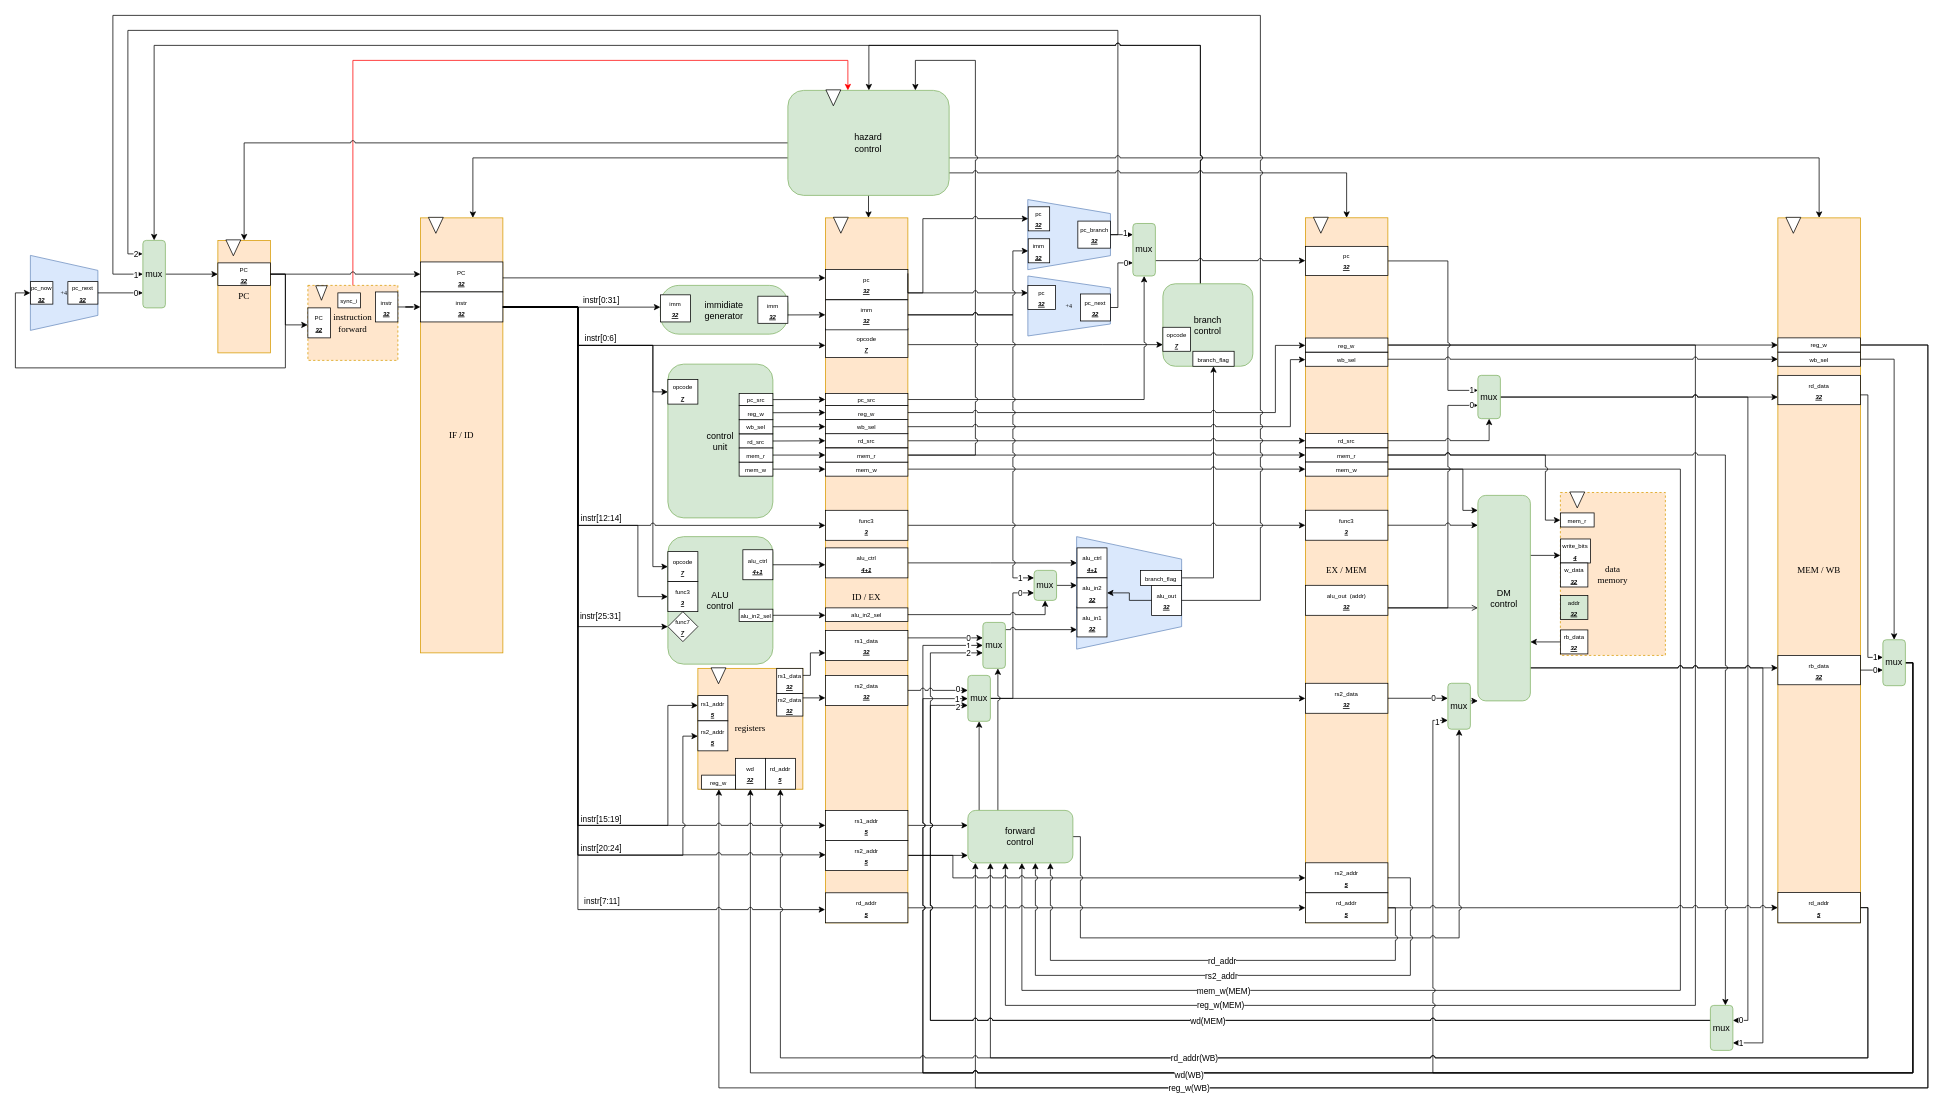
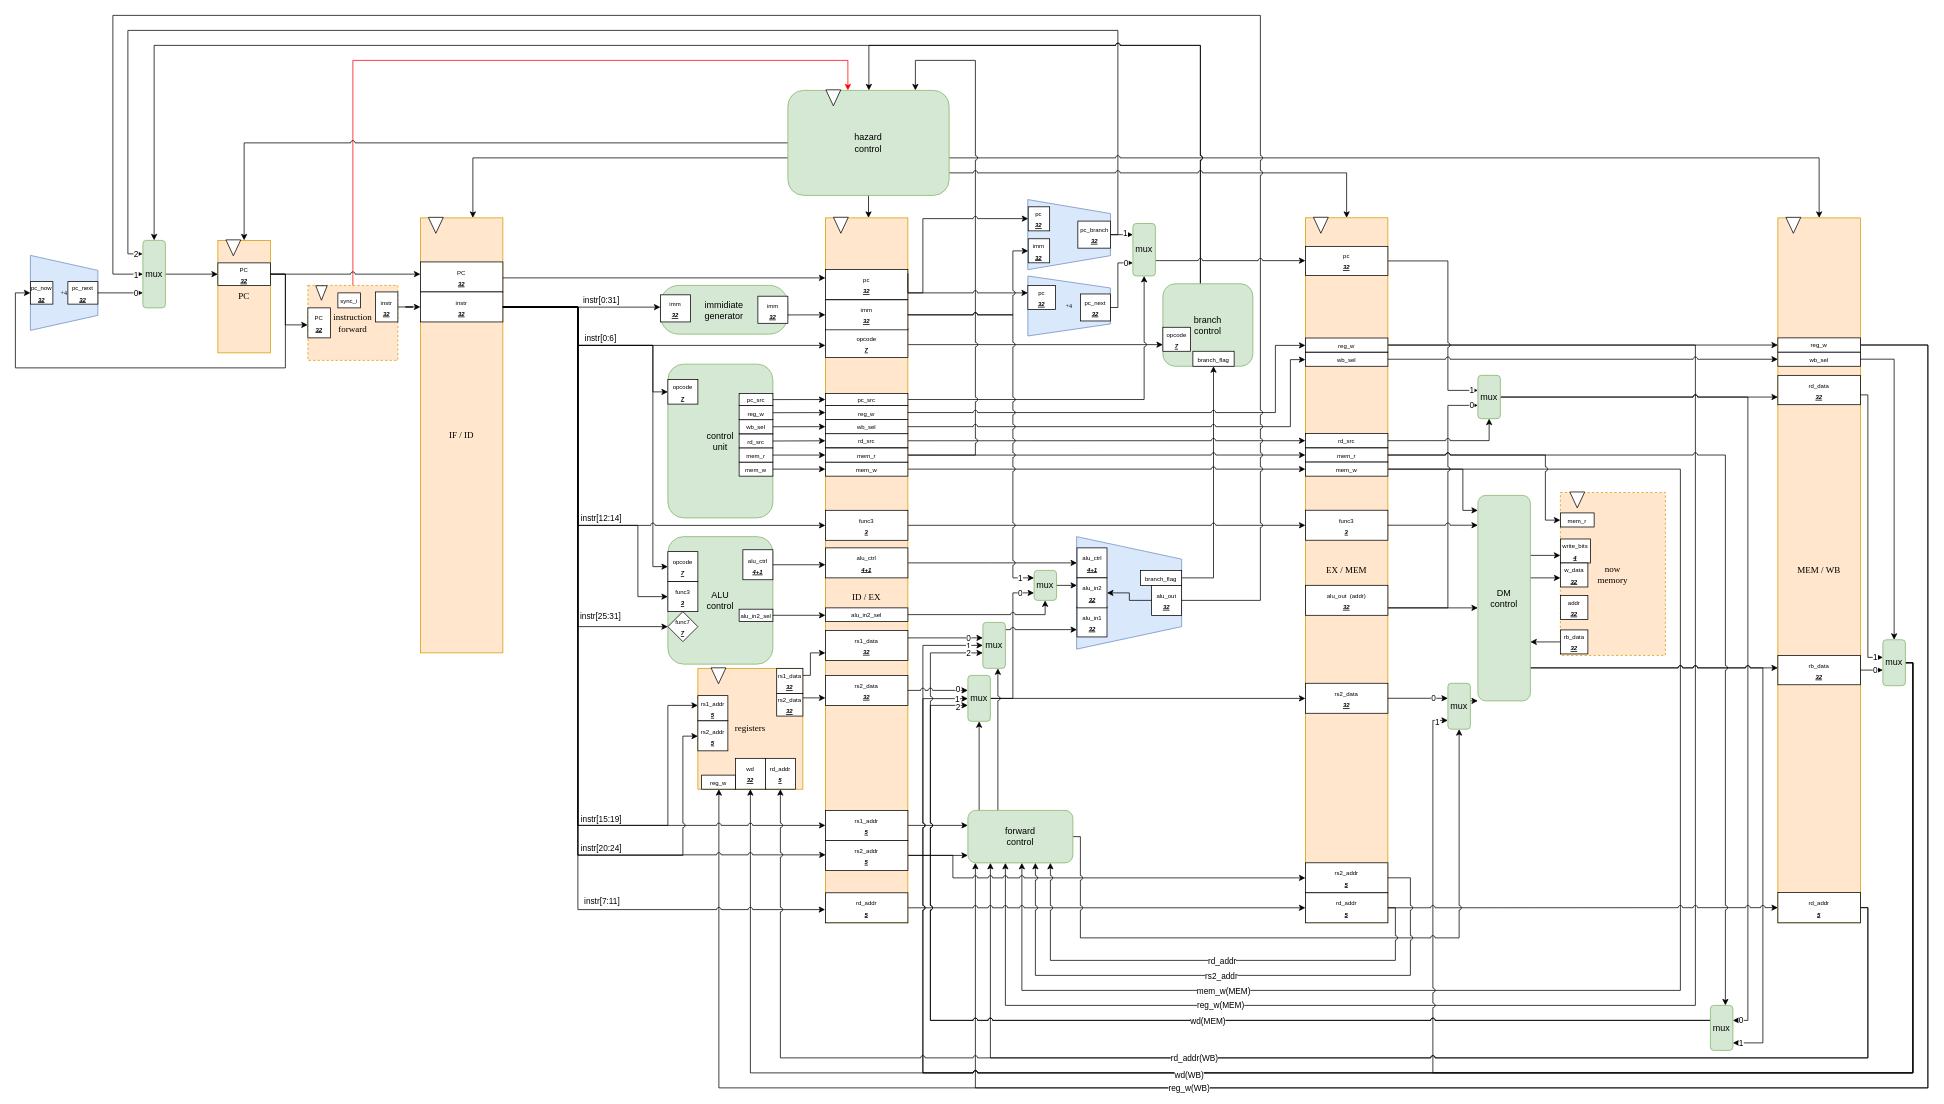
(1613, 574) -> (1613, 574)
none -> (1554, 578)
(1574, 607) -> (1574, 607)
(1473, 608) -> (1471, 608)
